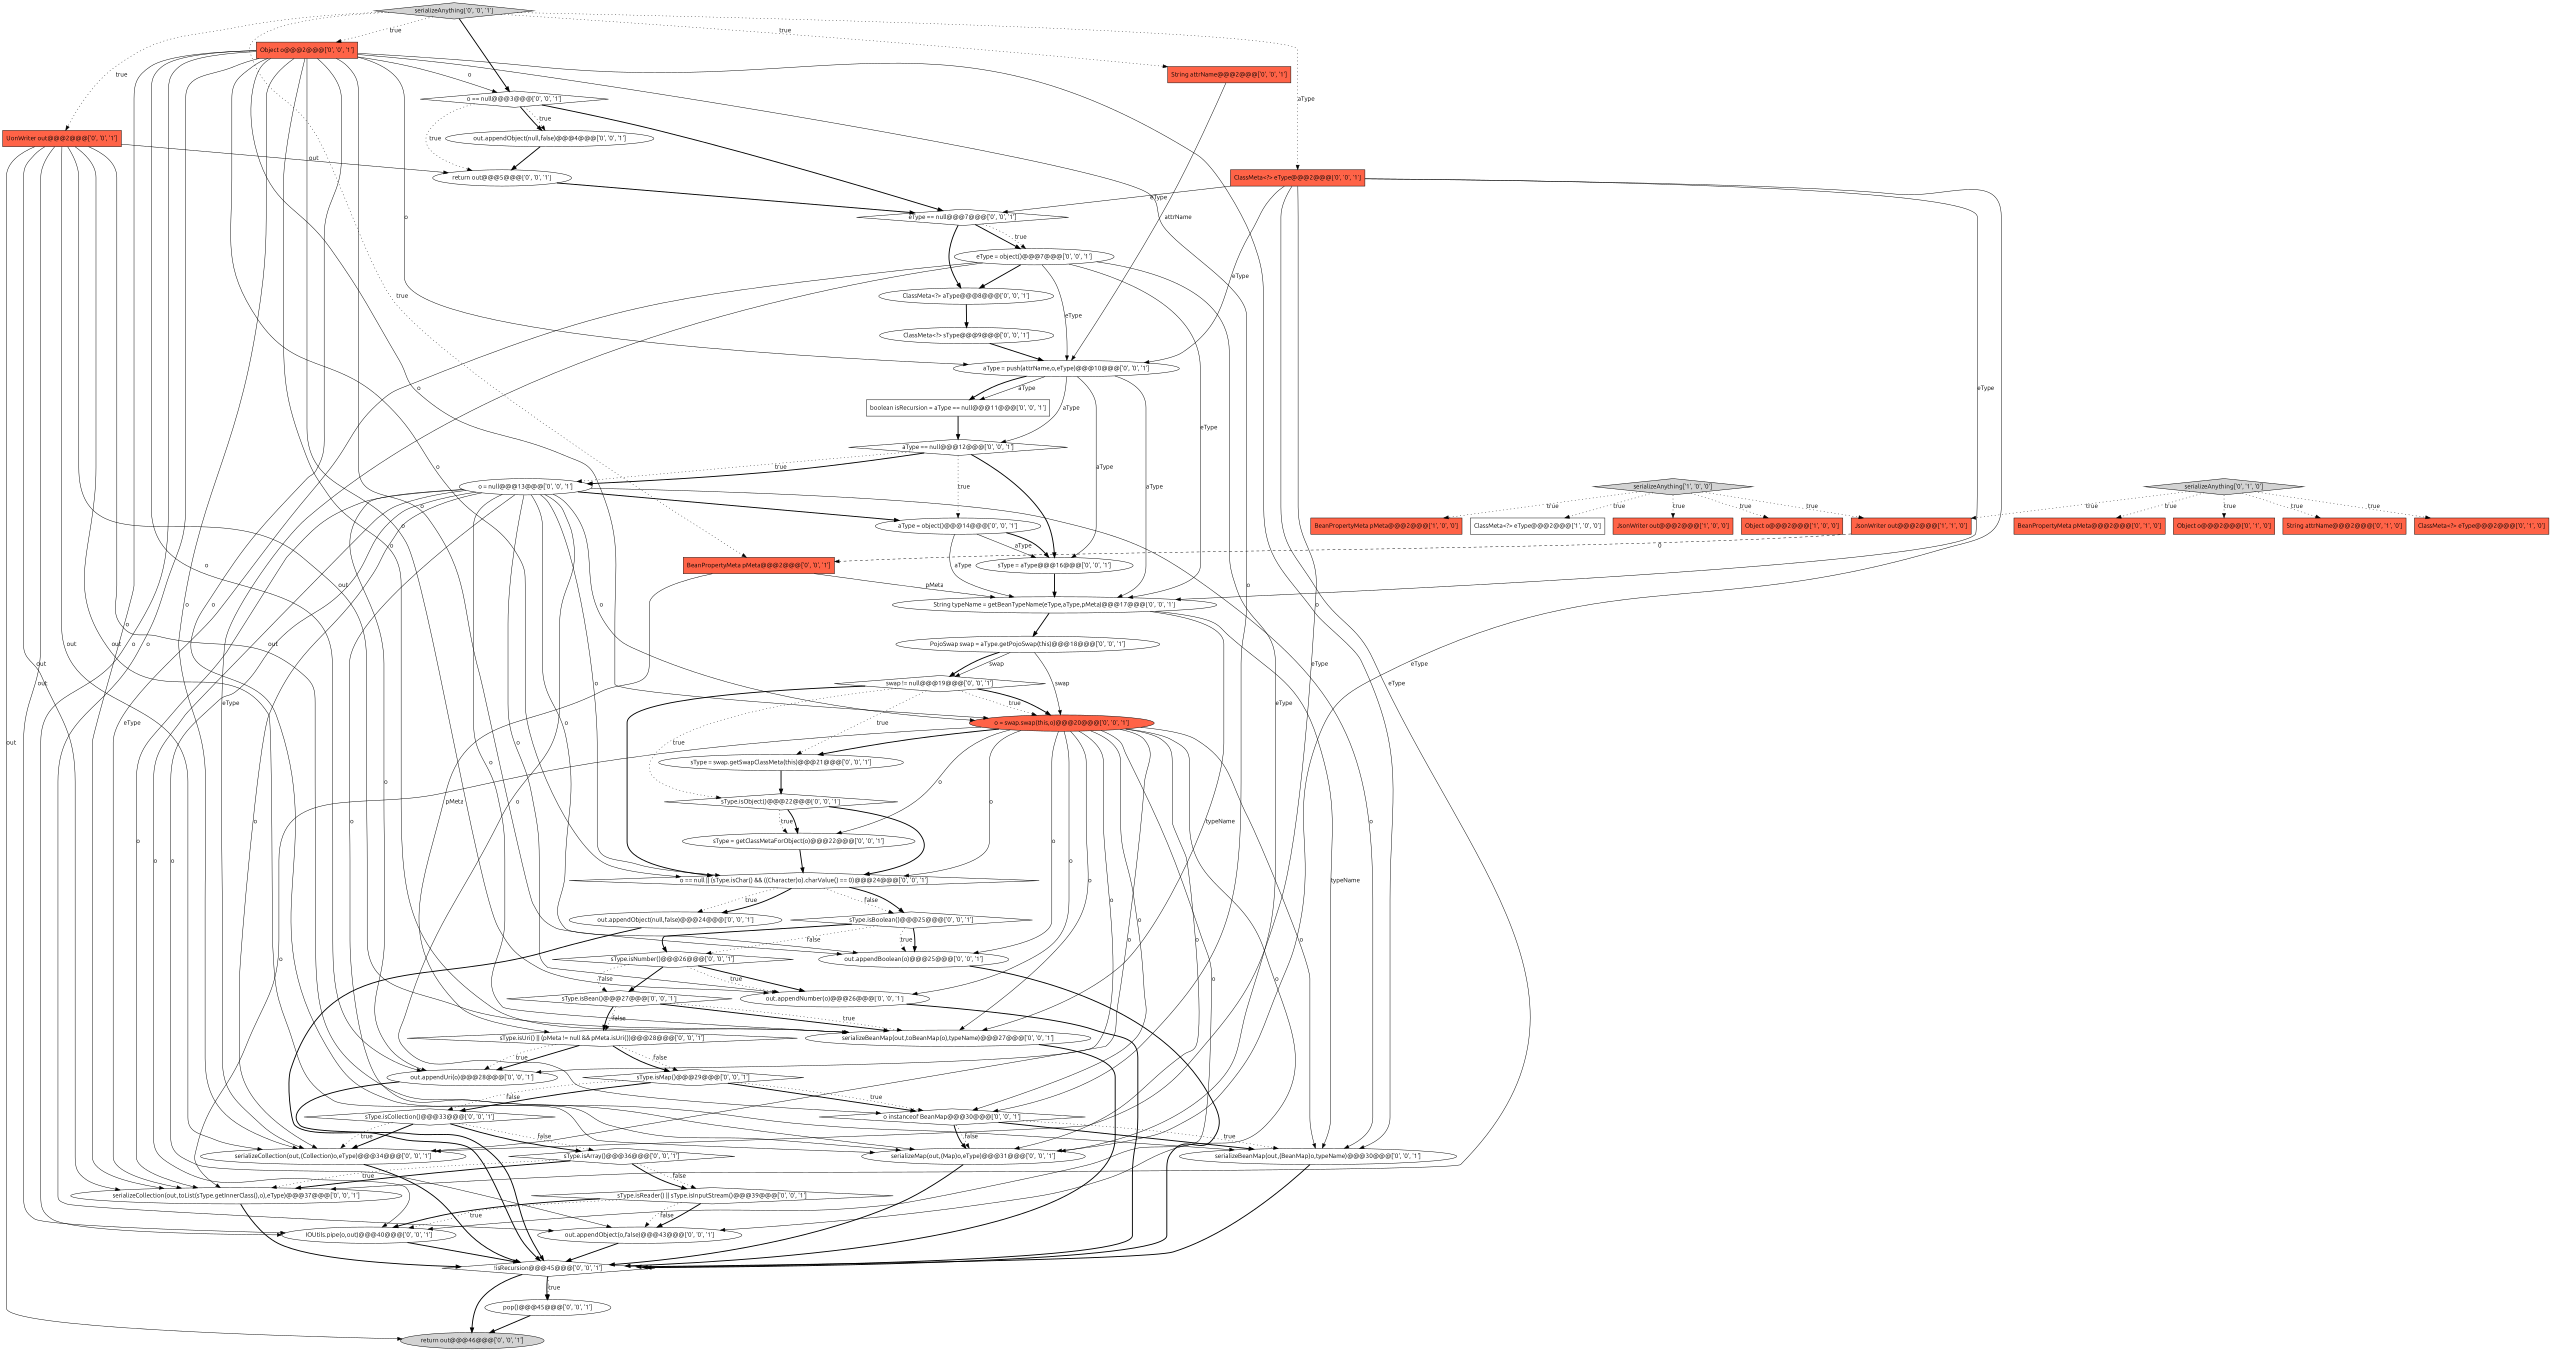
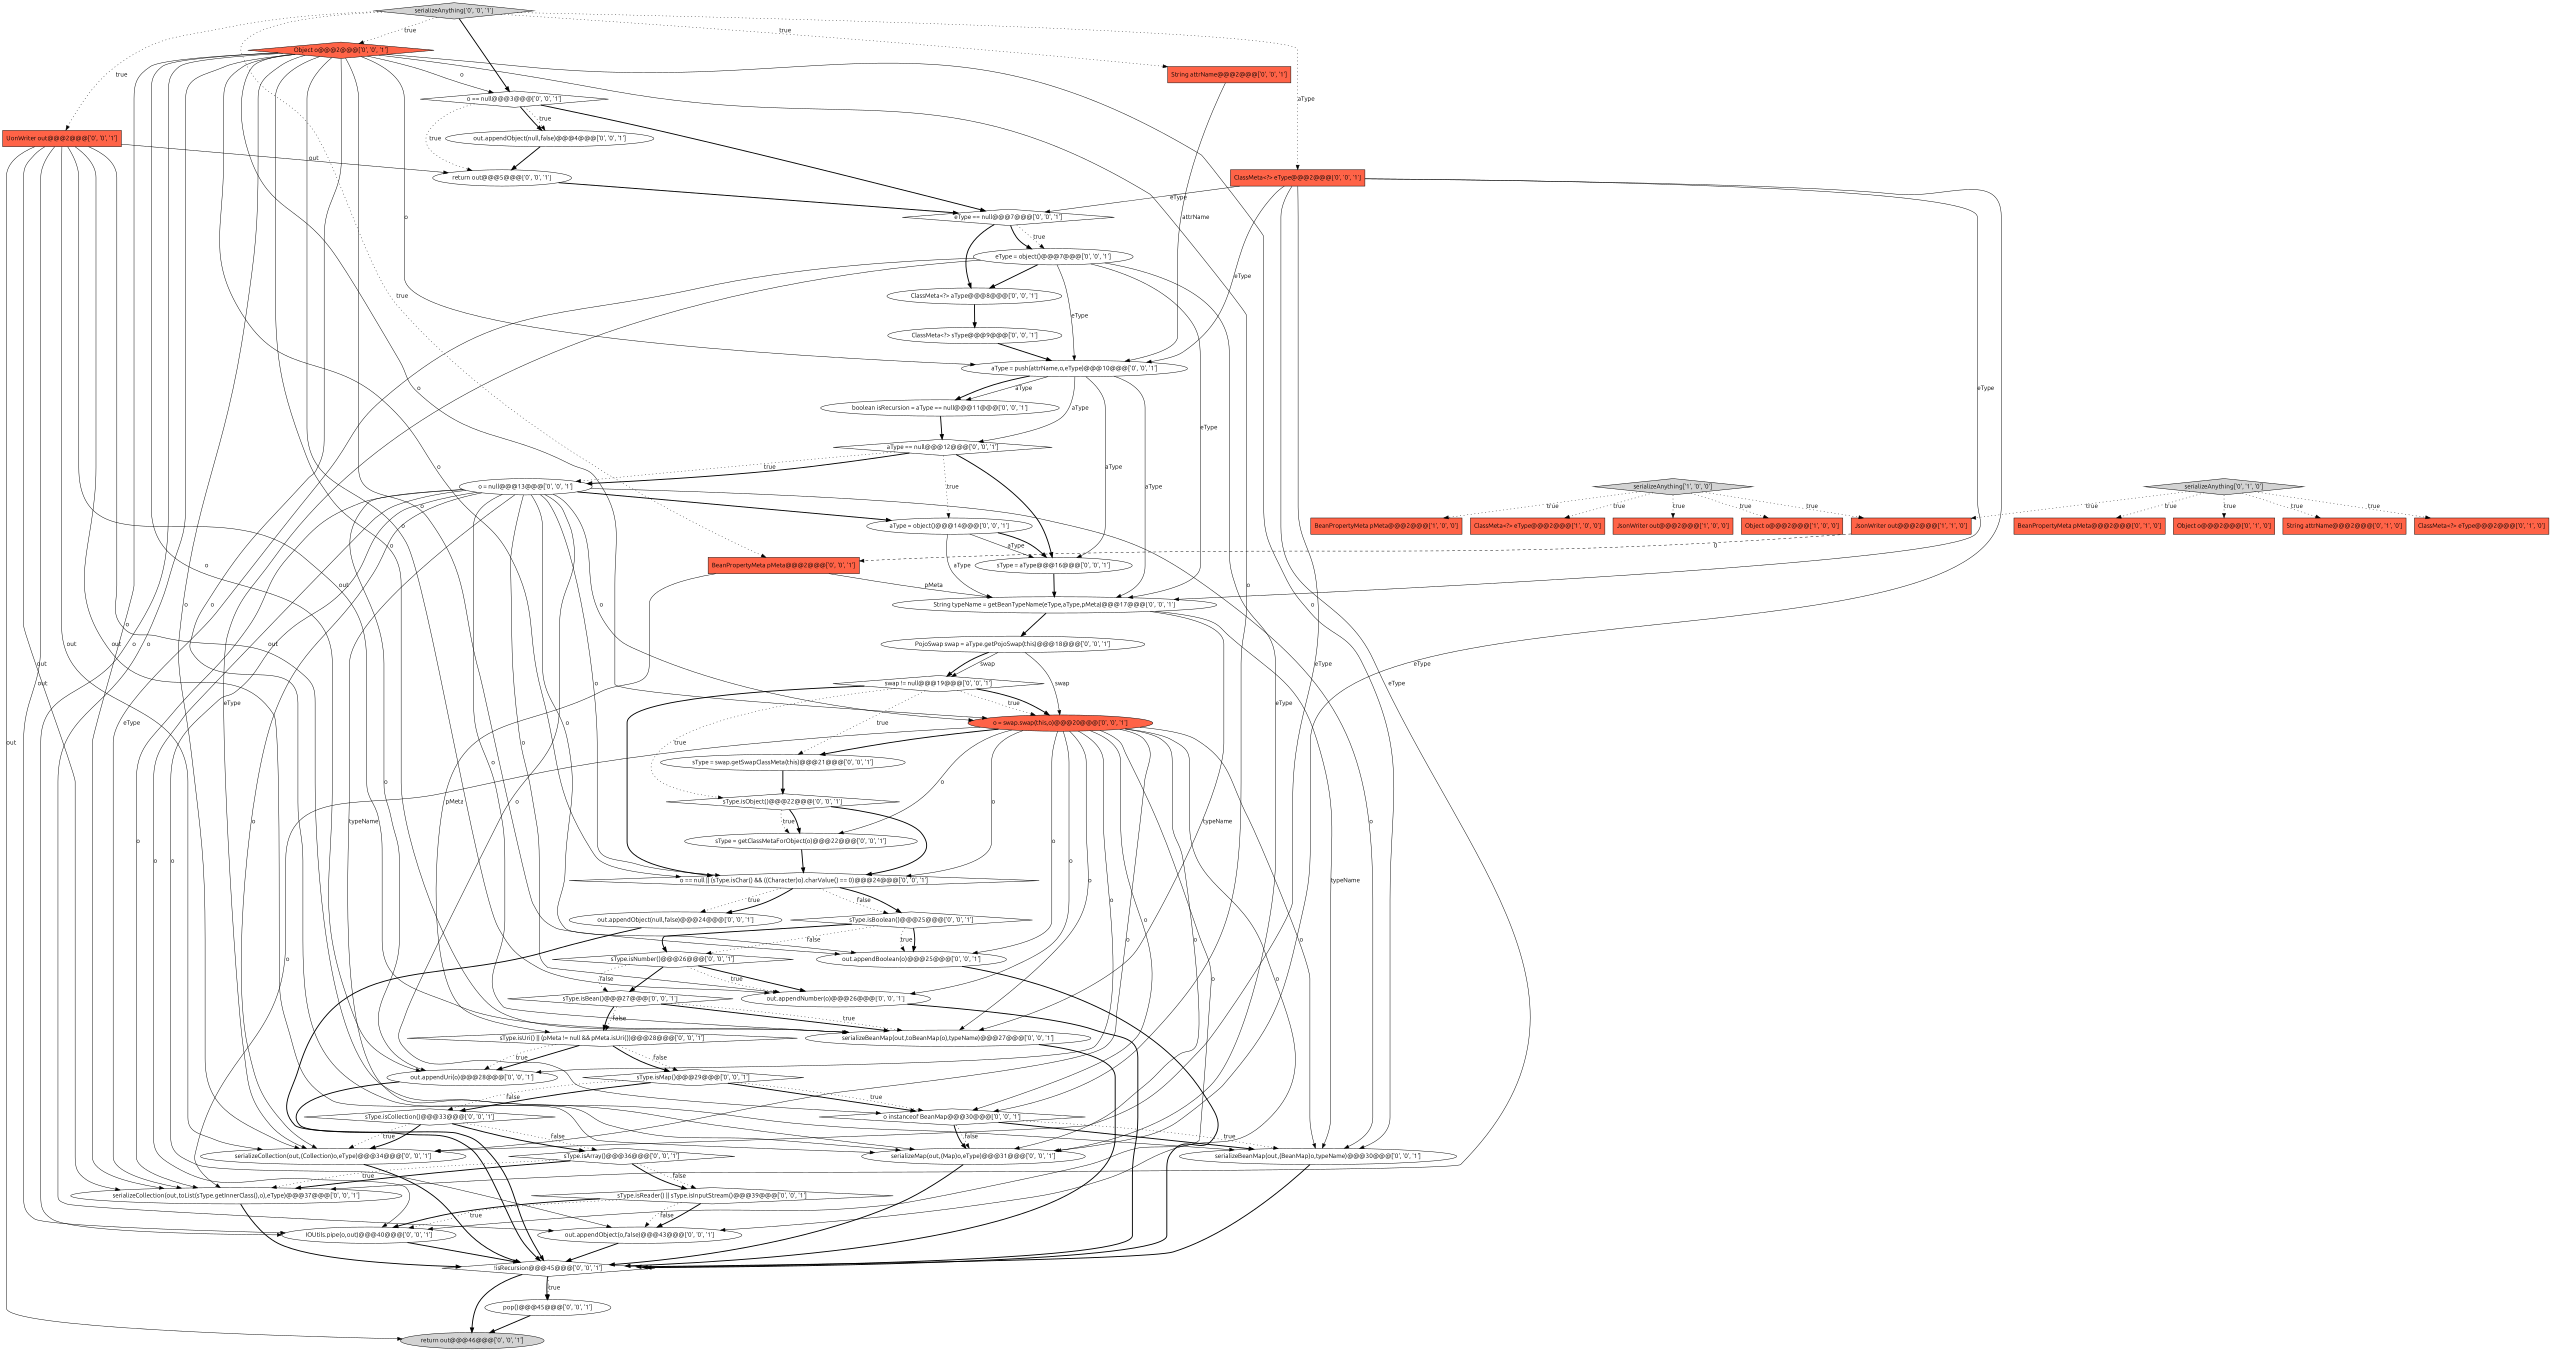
(307, 50) -> (341, 50)
(958, 408) -> (940, 408)
(1538, 526) -> (1538, 526)
(352, 822) -> (364, 822)
